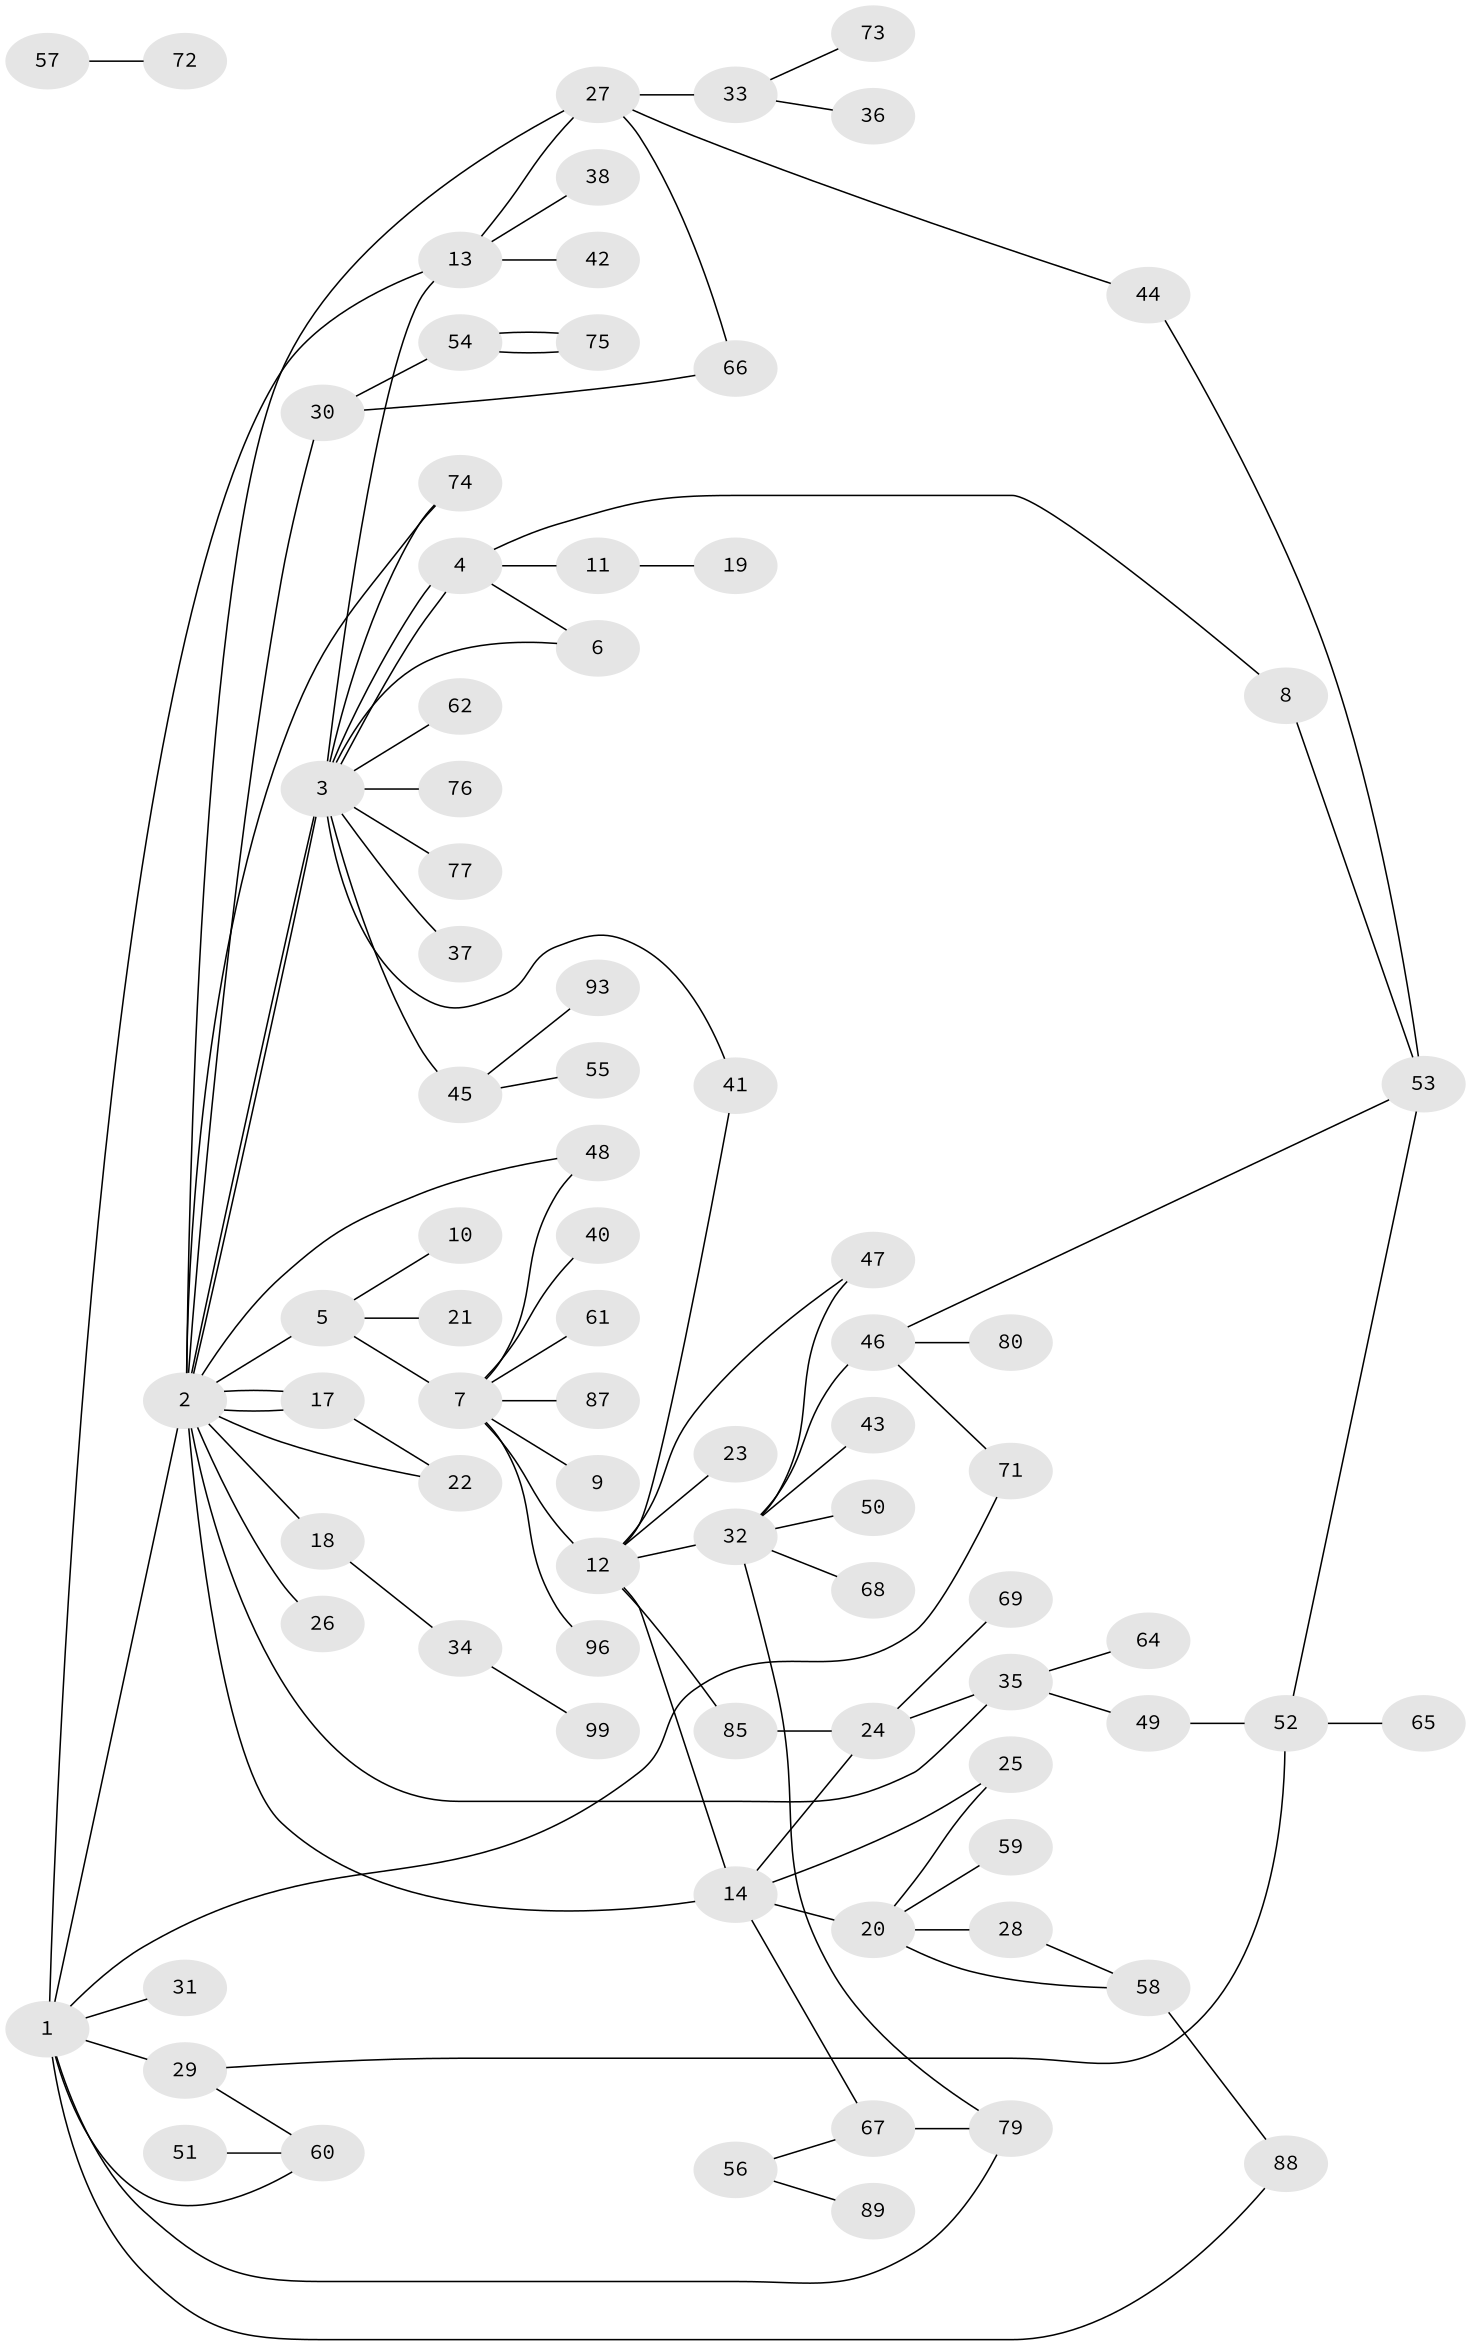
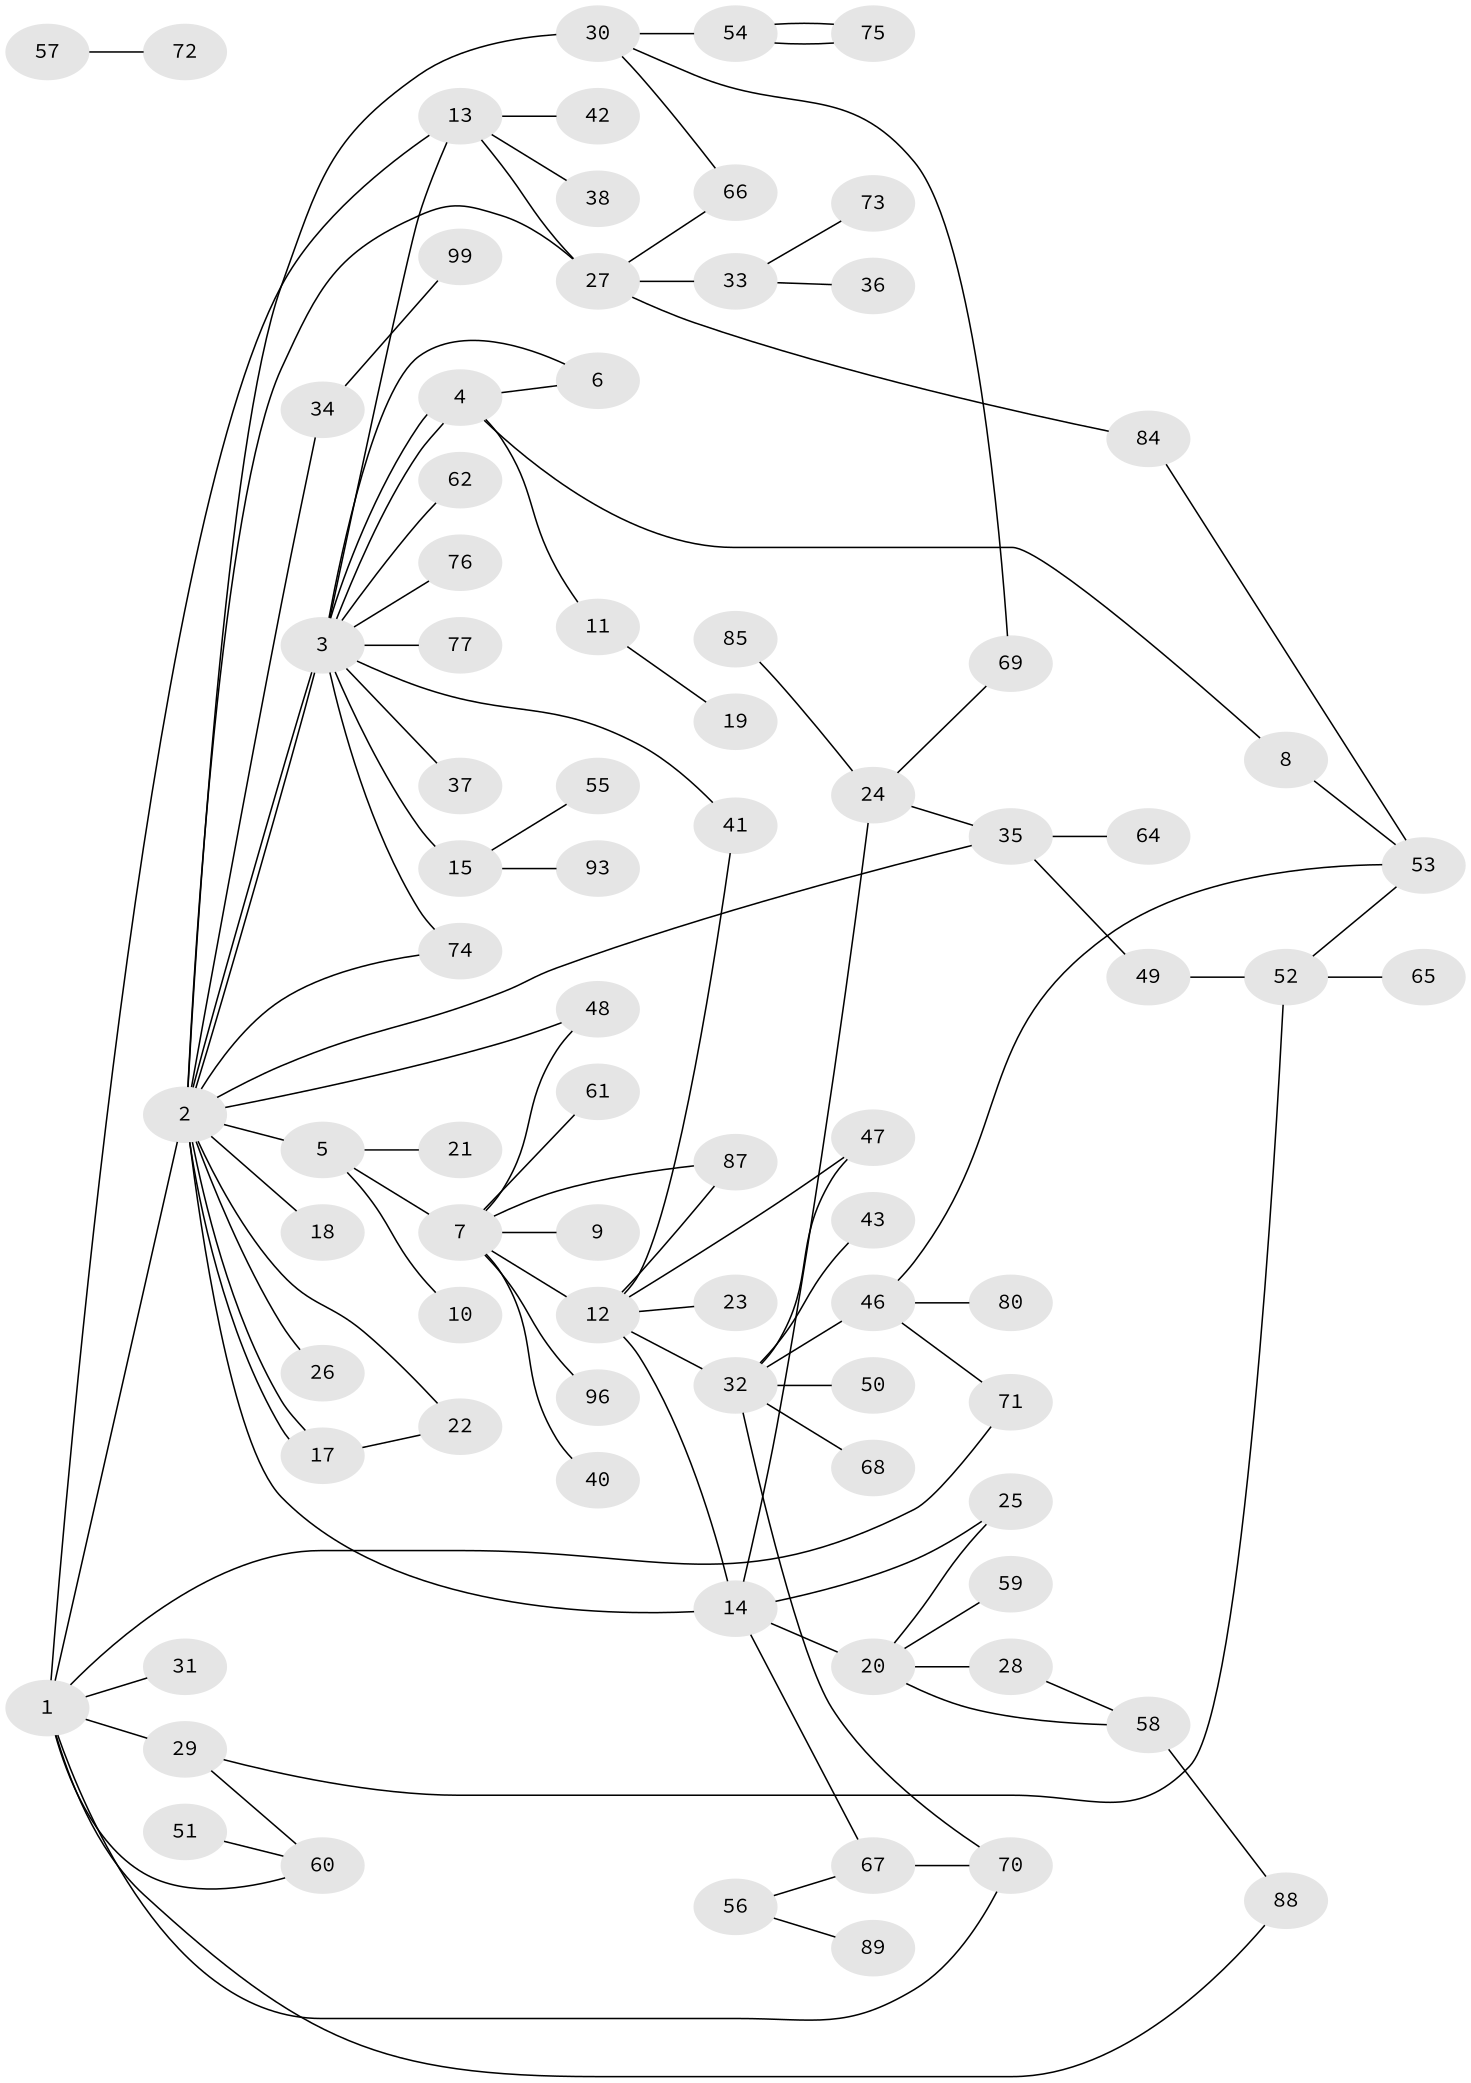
none -> (950, 243)
(1148, 295) -> (1148, 439)
(460, 1095) -> (460, 869)
(391, 1595) -> (251, 762)
(671, 1646) -> (669, 1240)
(1011, 2129) -> (1011, 1866)
